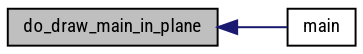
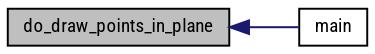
(113, 27) -> (119, 27)
